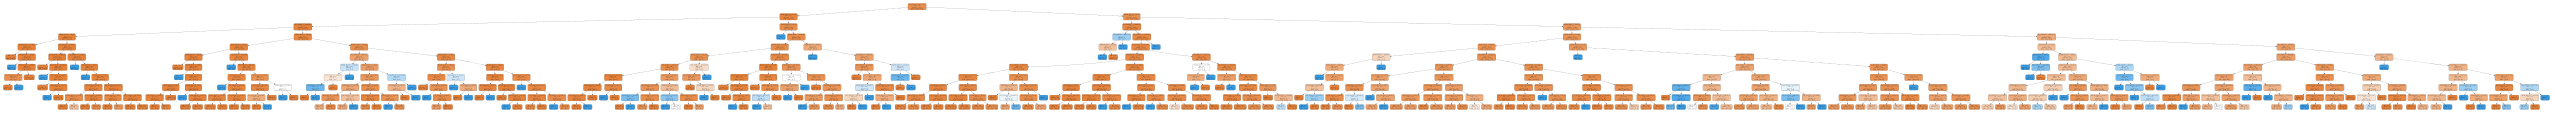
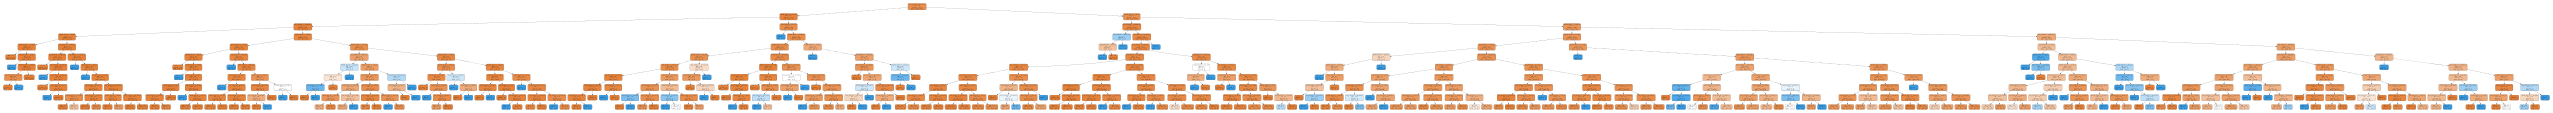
(2507, 107) -> (2507, 107)
